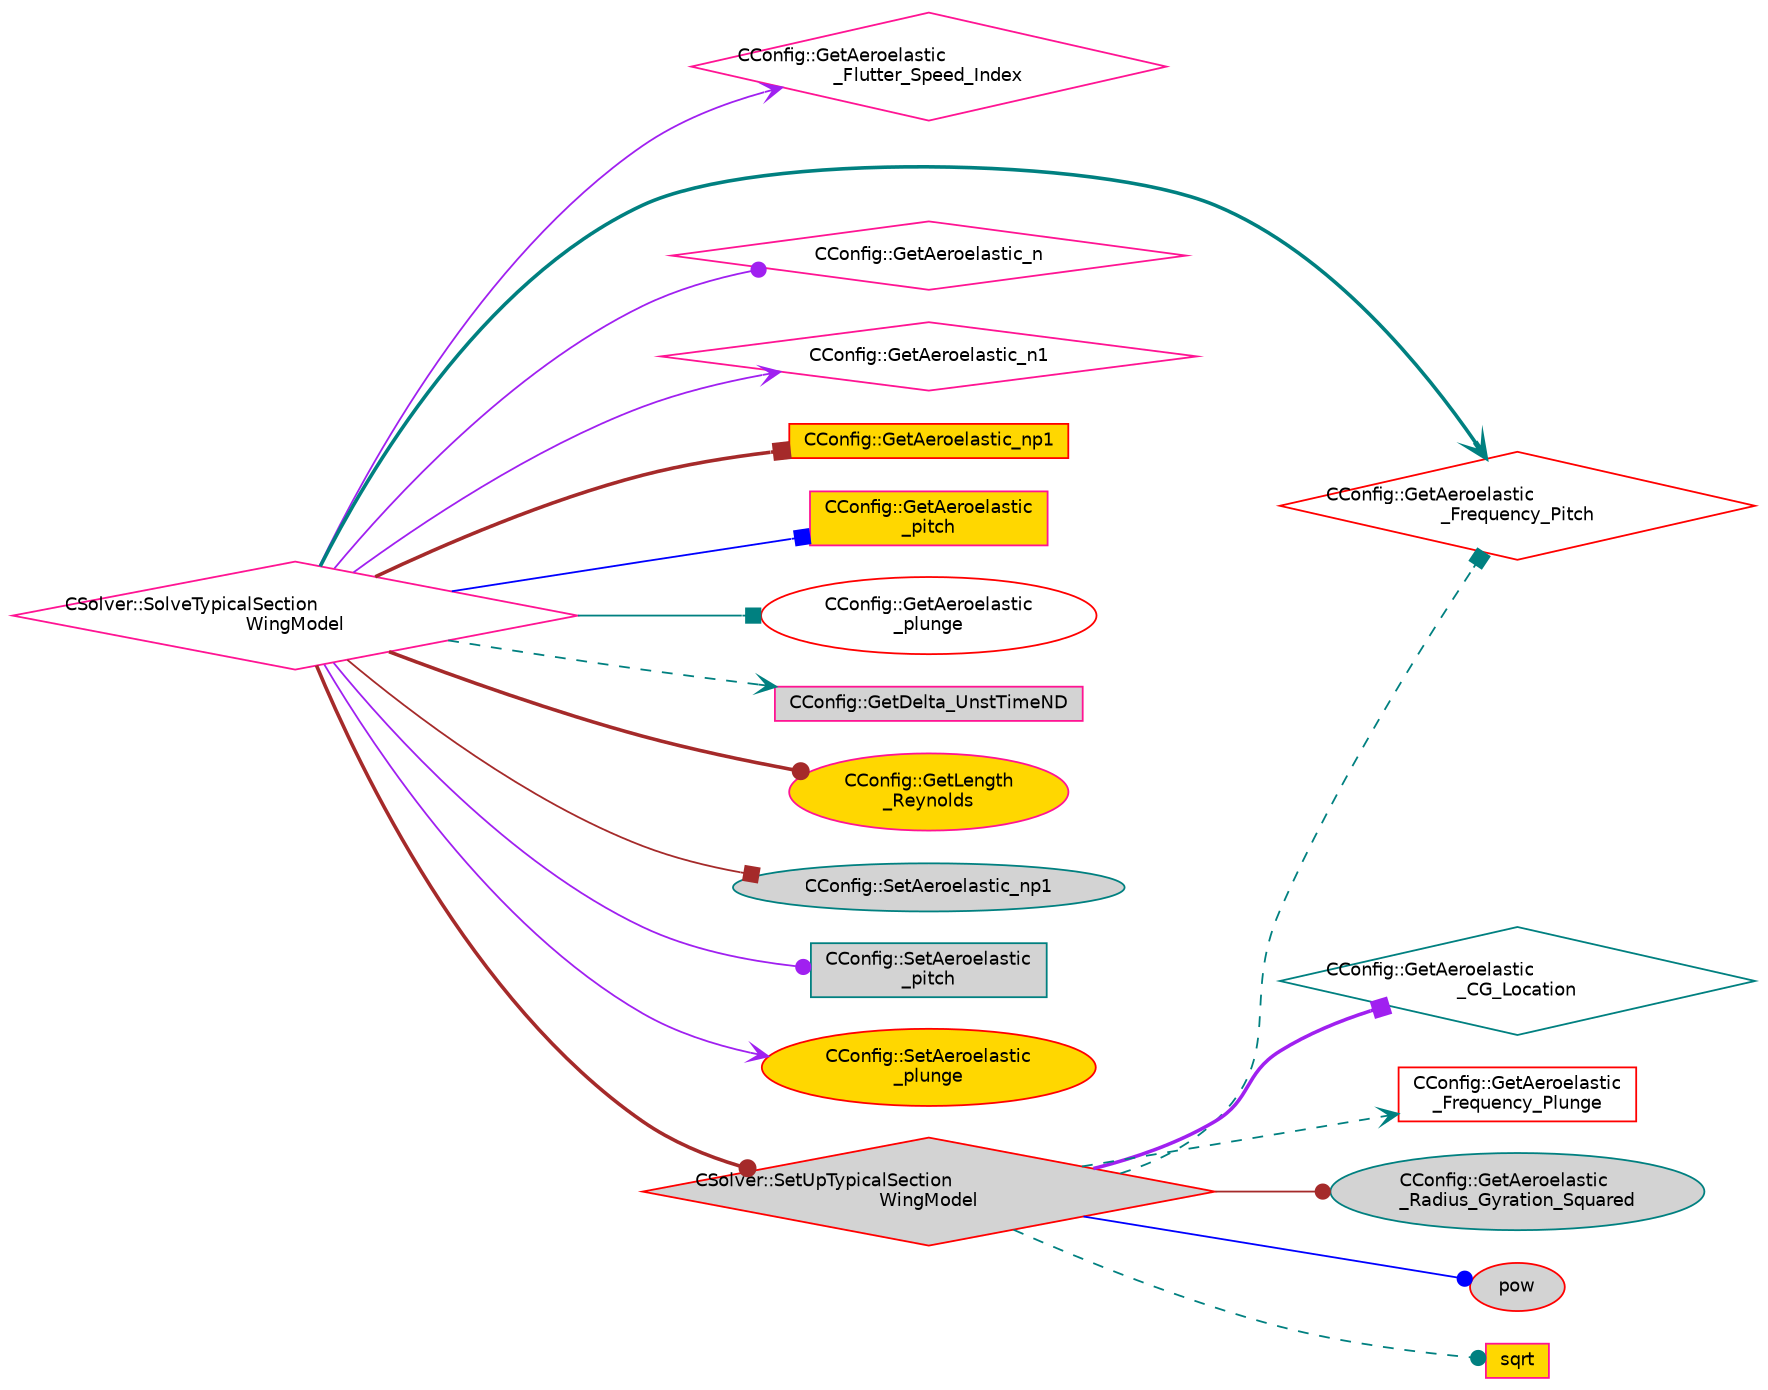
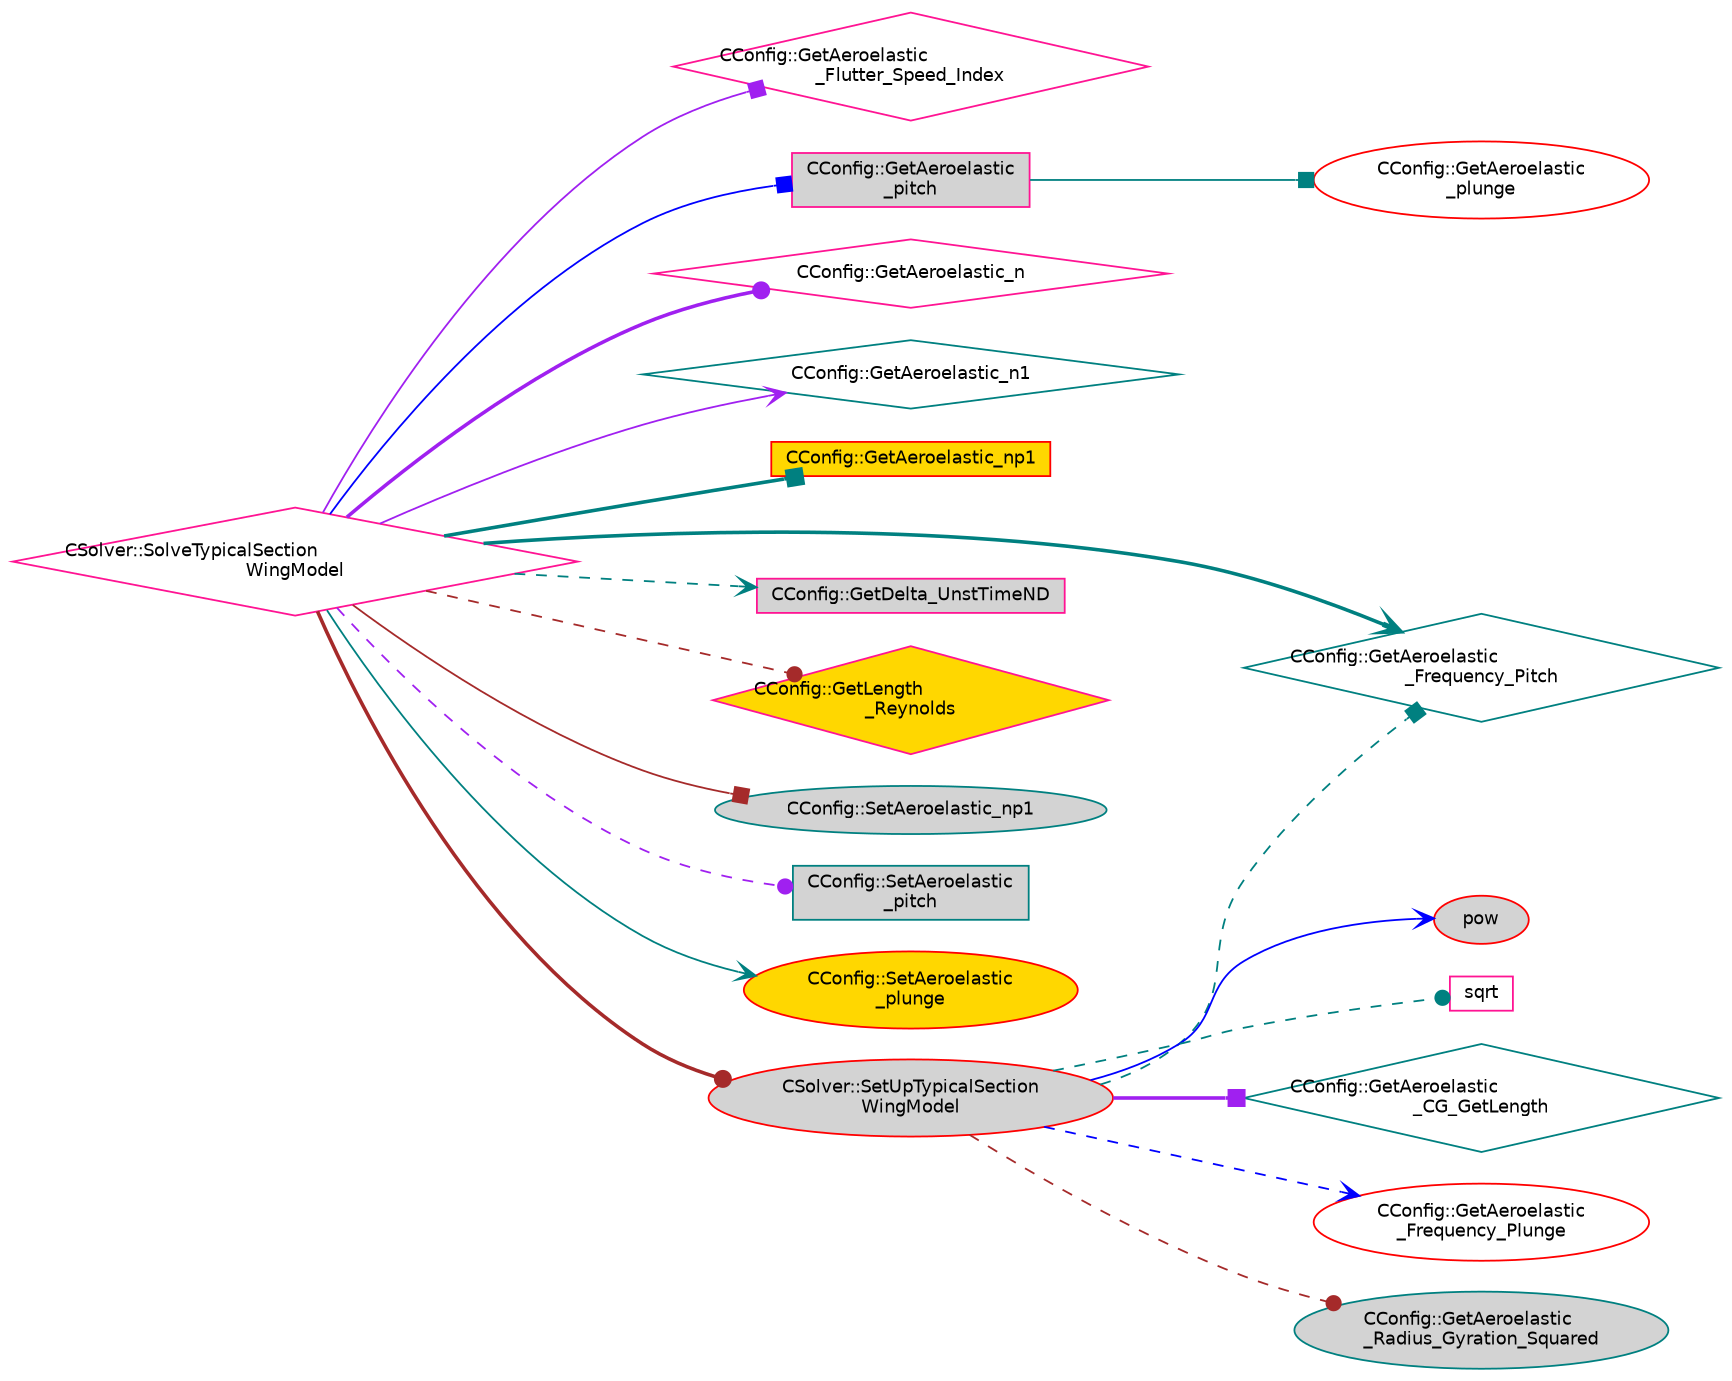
(497, 284) -> (499, 263)
(929, 356) -> (911, 374)
(520, 385) -> (537, 379)
(568, 498) -> (614, 507)
(1517, 506) -> (1481, 668)
(929, 518) -> (911, 180)
(660, 616) -> (1163, 180)
(588, 720) -> (607, 632)
(929, 792) -> (911, 700)
(536, 861) -> (534, 786)
(502, 901) -> (503, 827)
(1517, 981) -> (1481, 1098)
(1517, 1094) -> (1481, 1222)
(1231, 1142) -> (1193, 1159)
(929, 1192) -> (911, 1098)
(1265, 1192) -> (1142, 1231)
(1270, 1247) -> (1234, 968)
(1517, 1361) -> (1481, 994)
